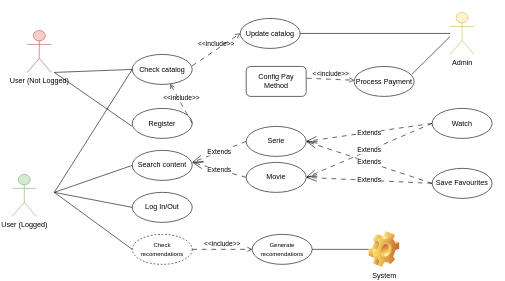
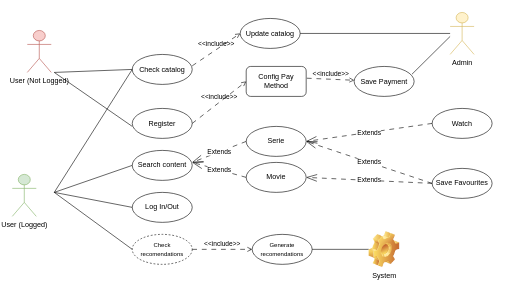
(384, 81) -> (384, 81)
(182, 105) -> (218, 103)
(369, 151) -> none
